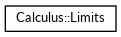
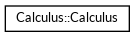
(61, 19) -> (67, 19)
